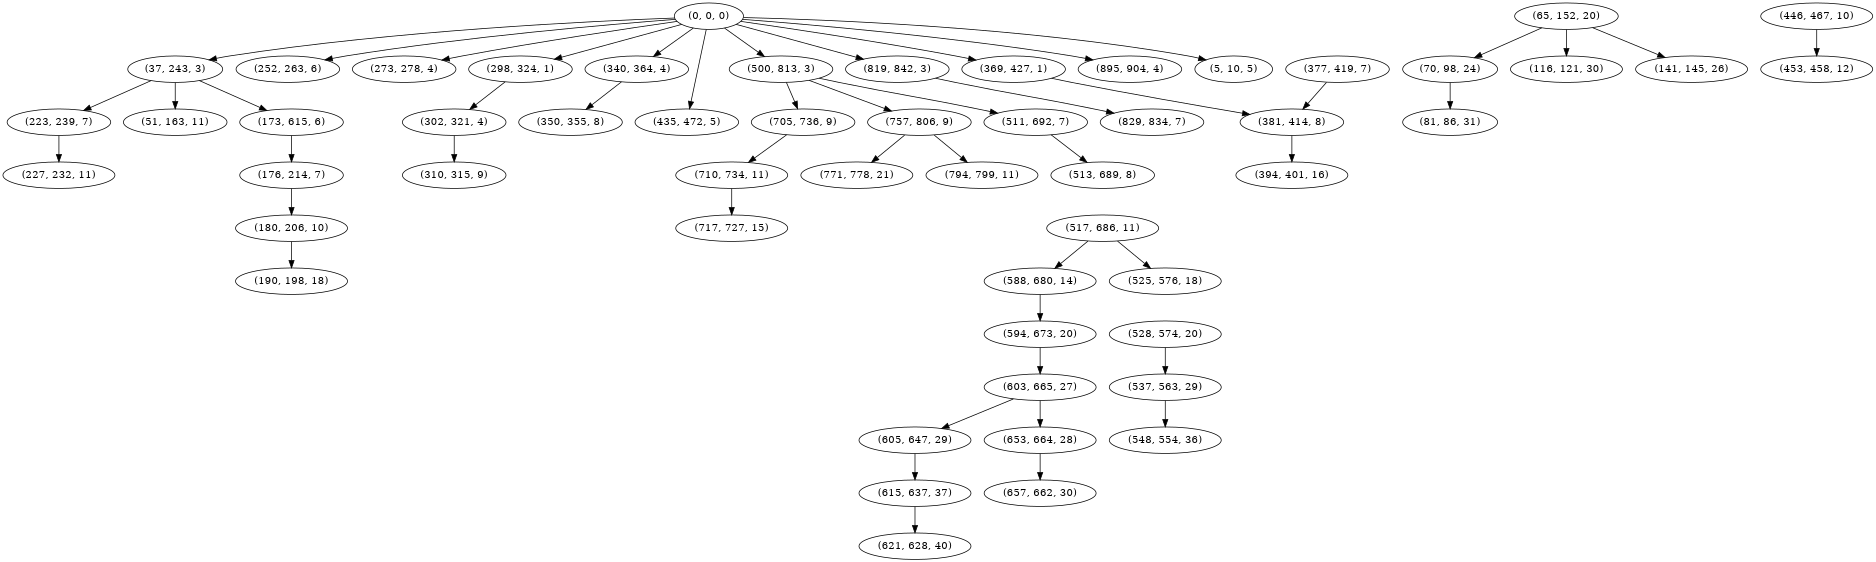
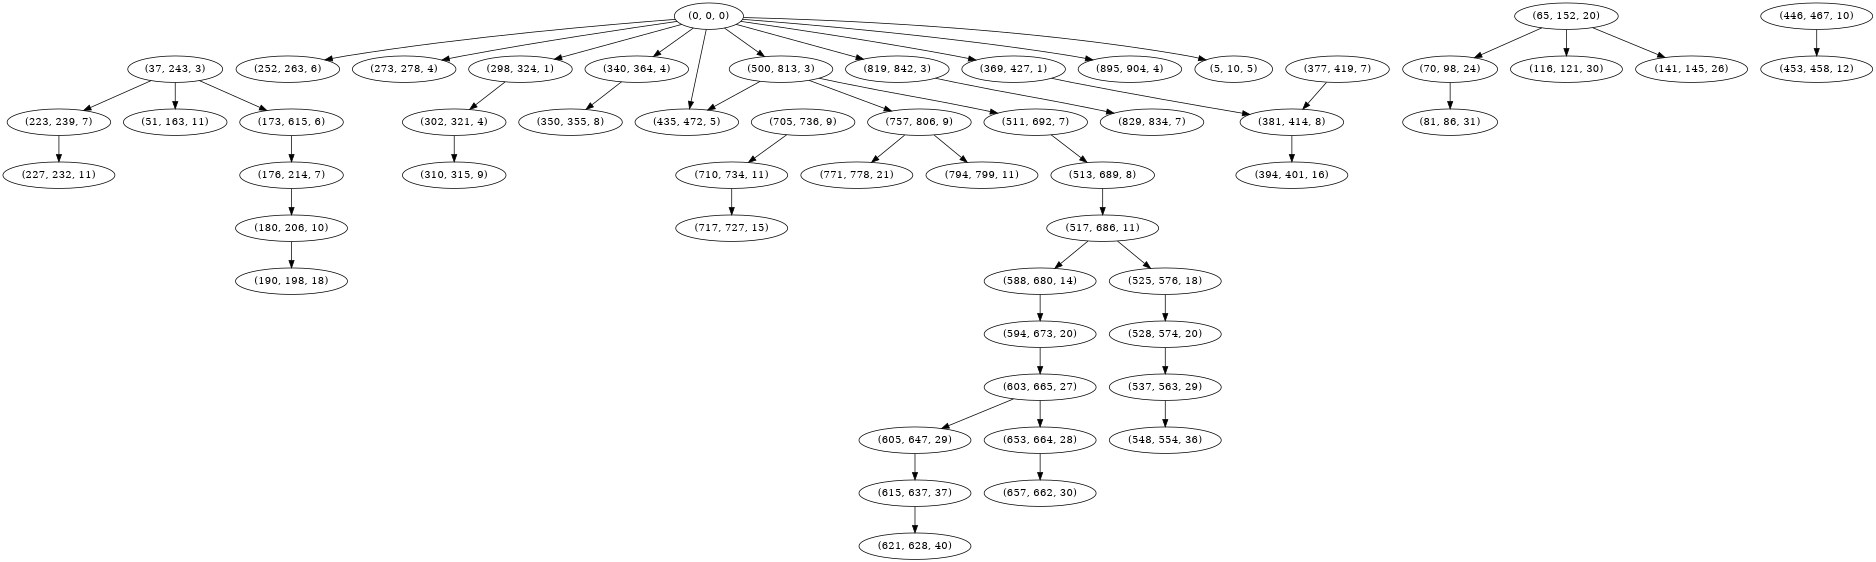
(445, 32) -> none
(791, 92) -> (737, 94)
none -> (1103, 198)
none -> (1165, 304)
